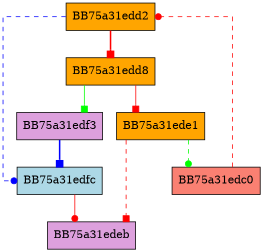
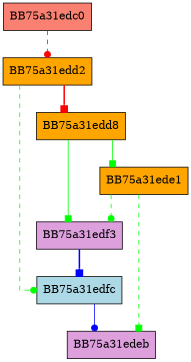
(3, 71) -> (20, 193)
(136, 95) -> (113, 150)
(188, 150) -> (111, 205)
(126, 177) -> (139, 259)
(75, 205) -> (95, 314)
